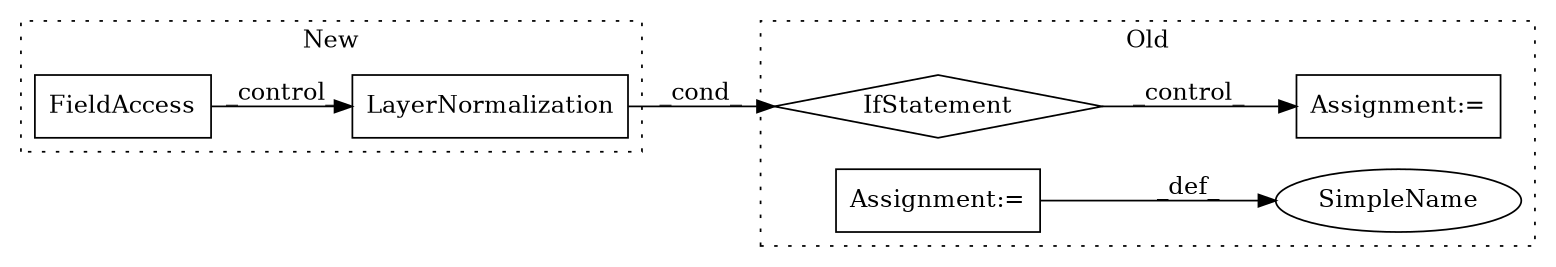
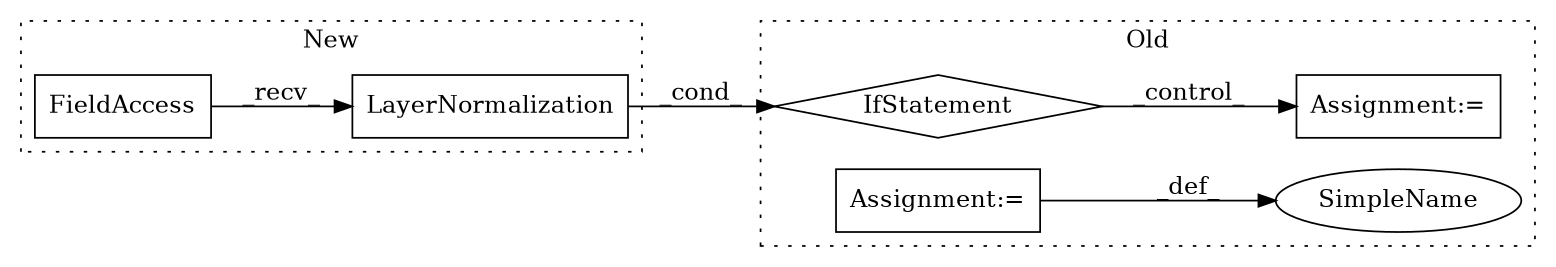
(282, 93) -> (282, 93)
